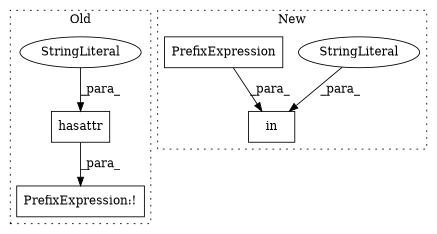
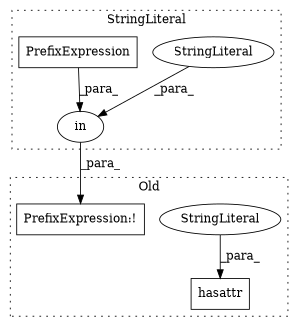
(292, 20) -> (147, 20)
(272, 127) -> (81, 127)
(81, 160) -> (81, 169)
